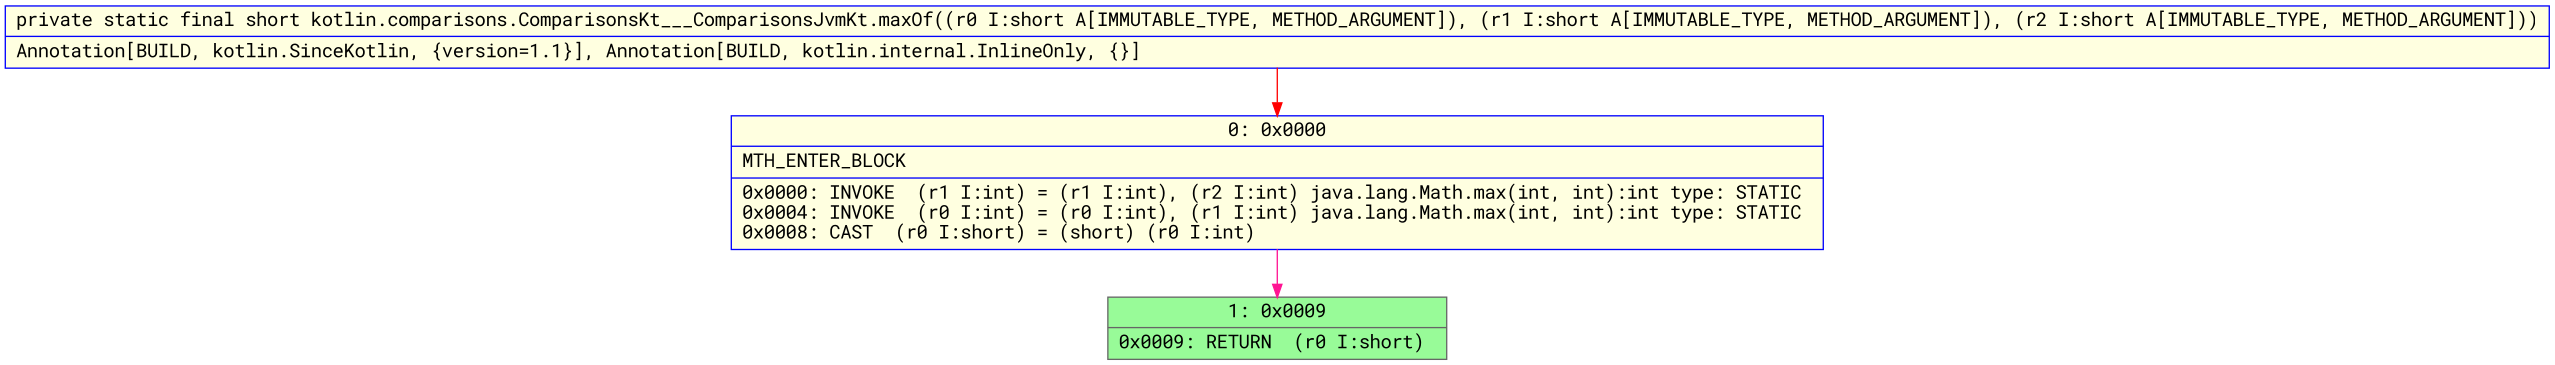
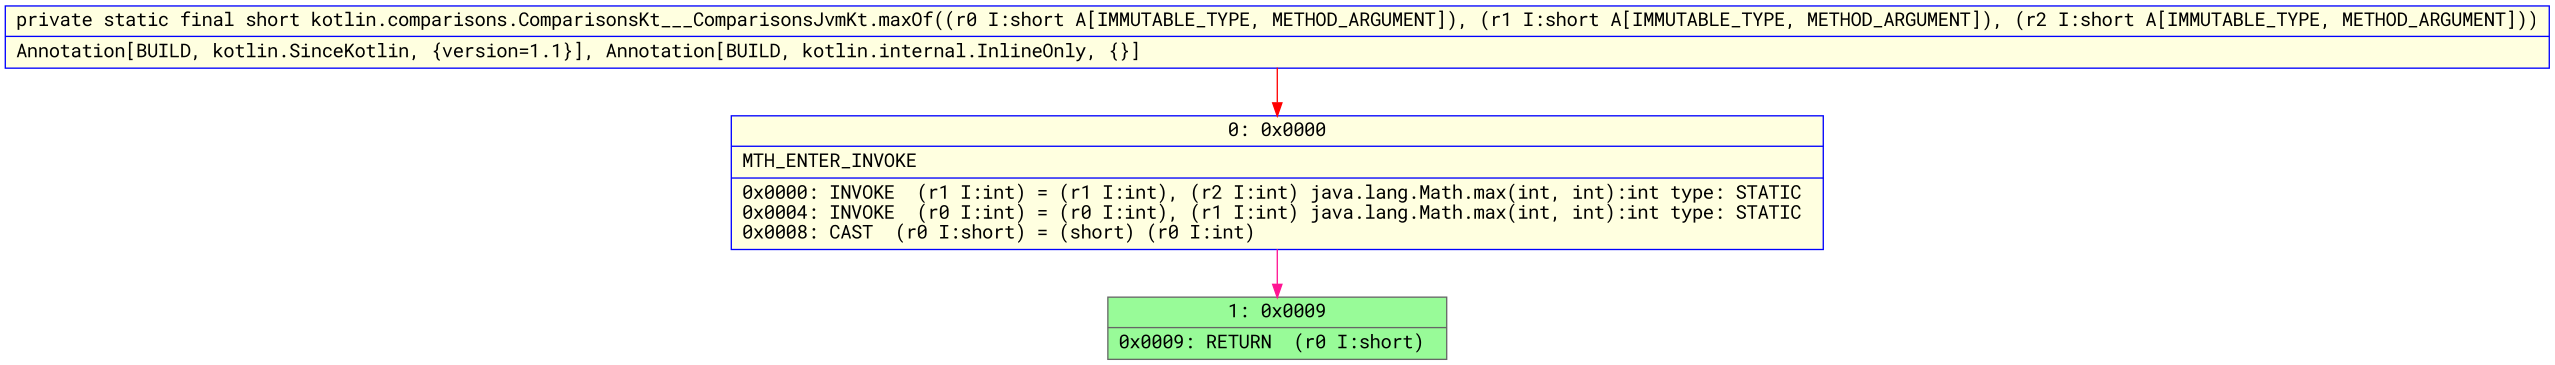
(824, 161) -> (830, 161)
